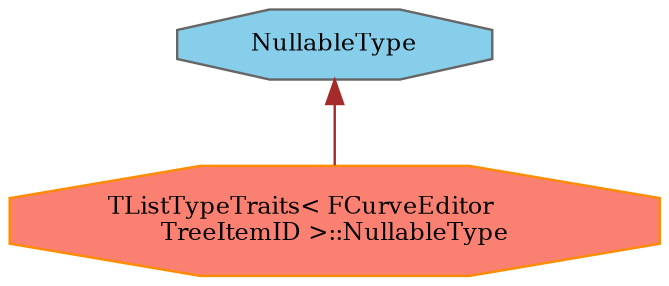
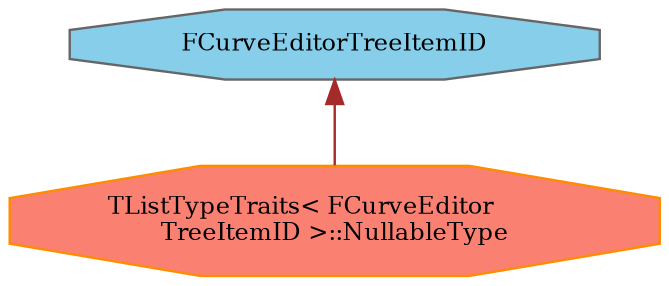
(335, 45) -> (335, 45)
